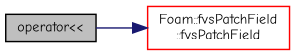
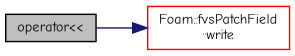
(219, 28) -> (219, 28)
